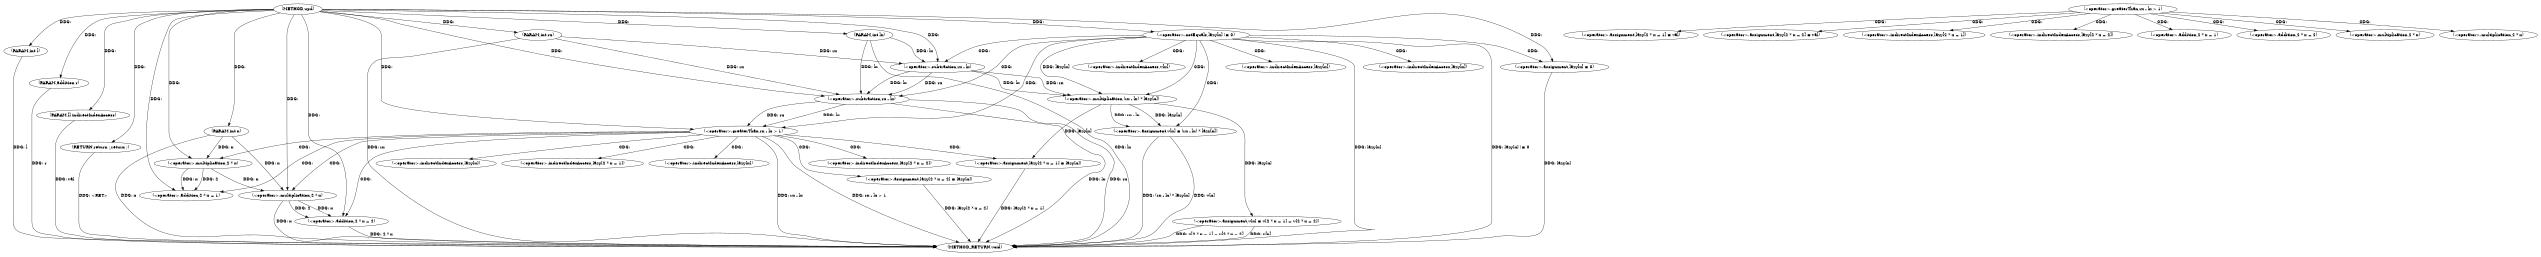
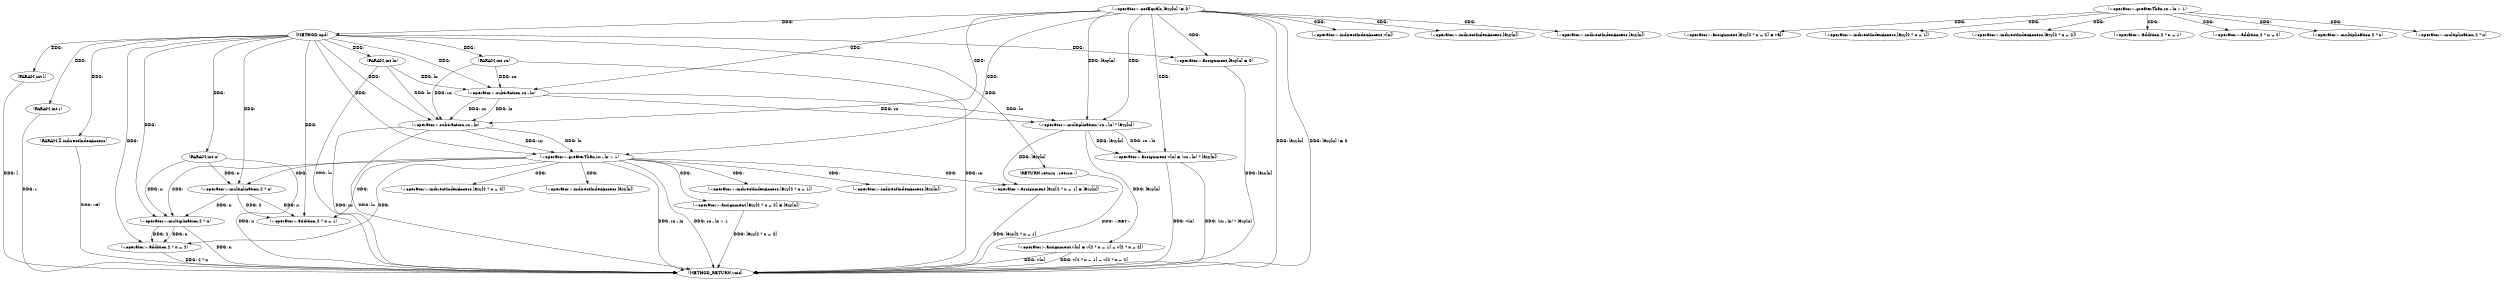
(861, 17) -> (720, 22)
(1631, 35) -> none
(59, 83) -> (48, 109)
